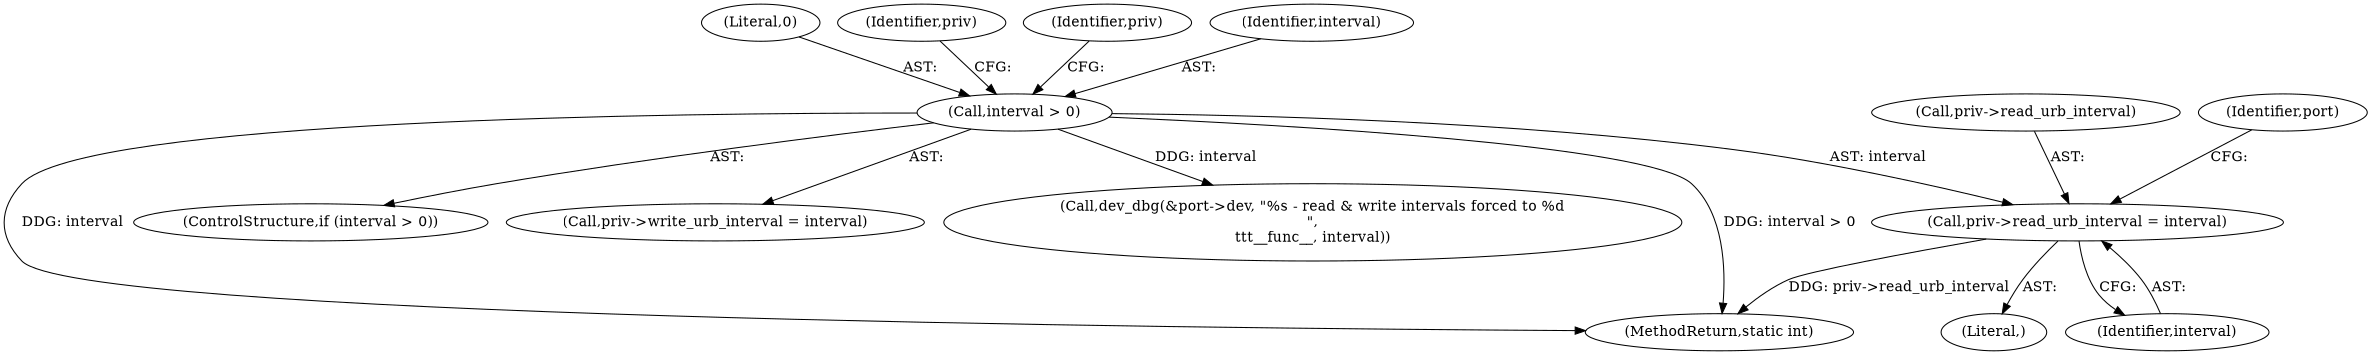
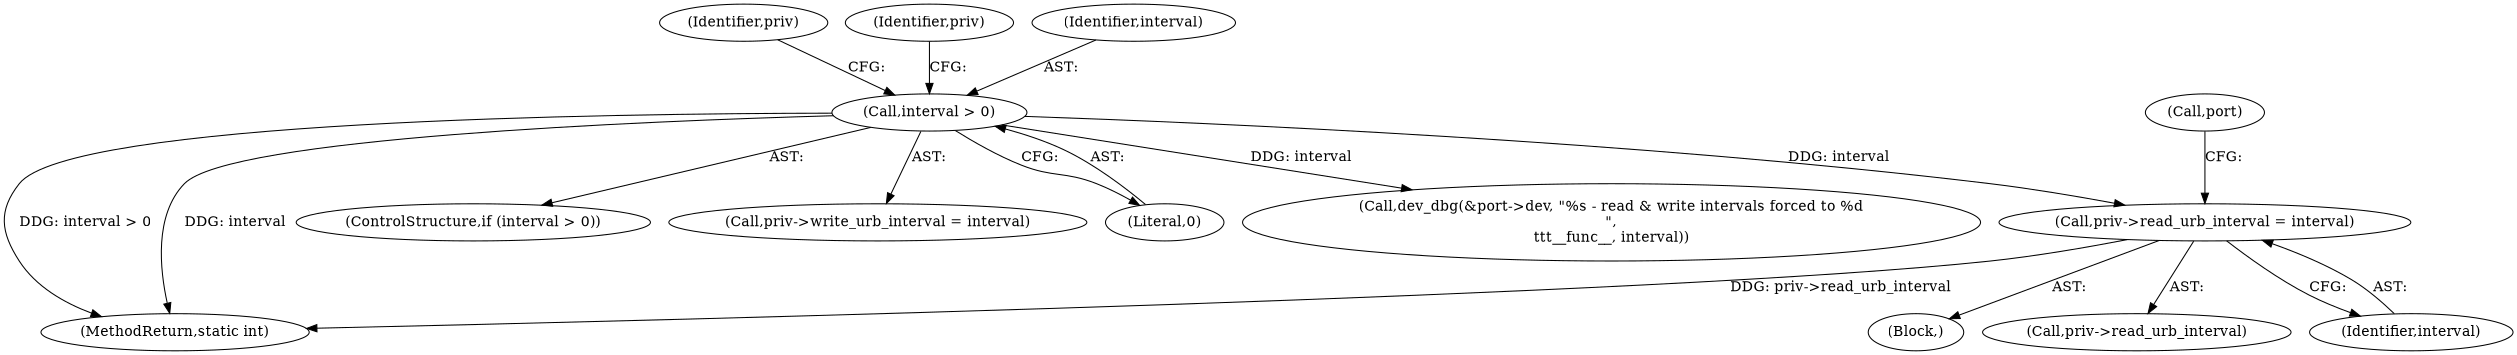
(2283, 112) -> (2205, 112)
(1878, 157) -> (1839, 157)
(2049, 163) -> (2174, 273)
none -> (1041, 171)
(1994, 332) -> (1916, 332)
